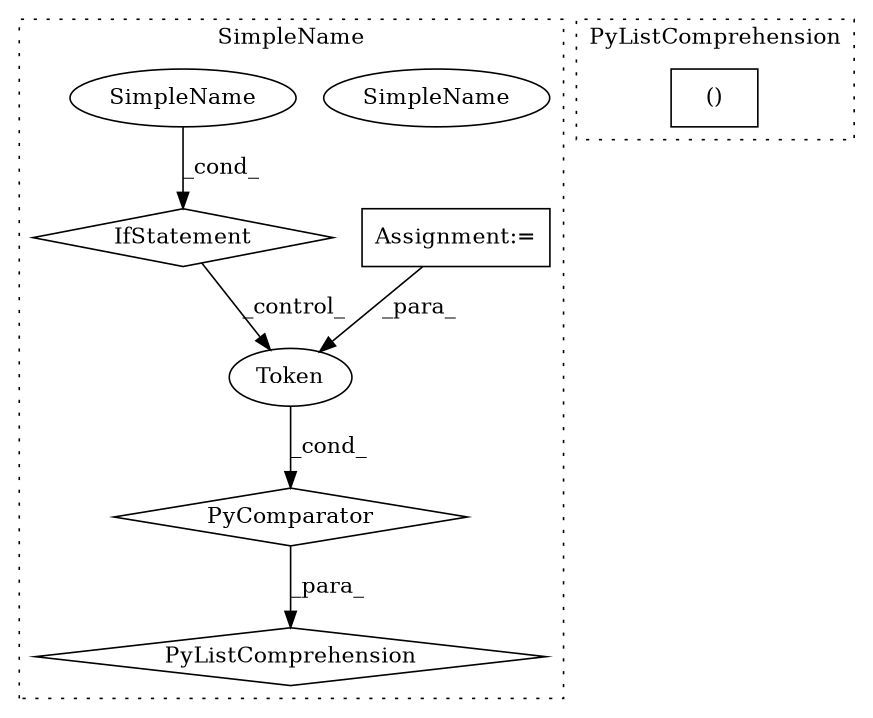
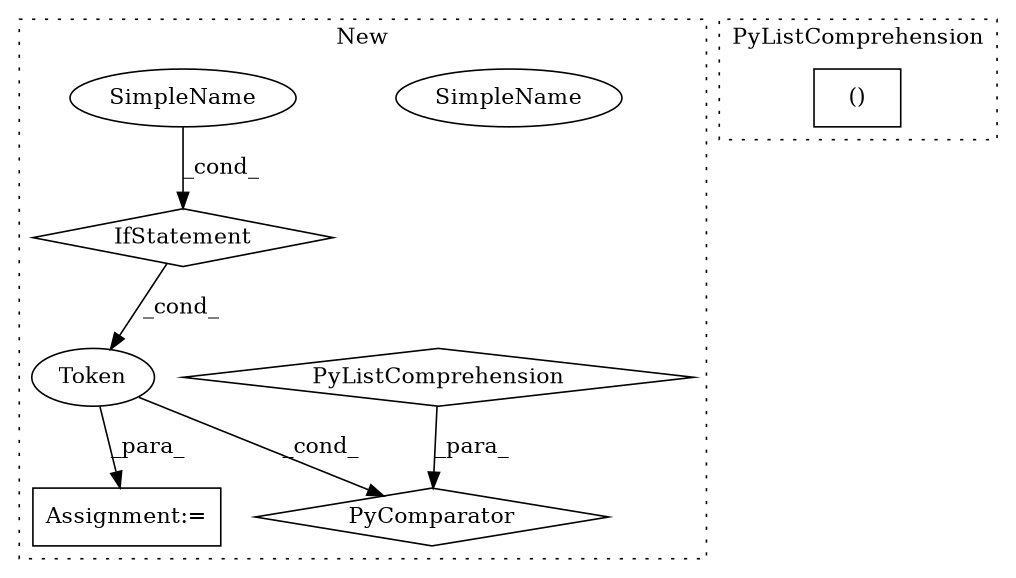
(291, 38) -> (363, 38)
(378, 304) -> (108, 439)
(294, 307) -> (181, 307)
(291, 579) -> (435, 439)
